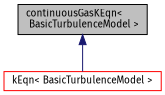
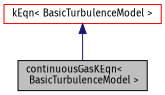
(83, 58) -> (83, 47)
